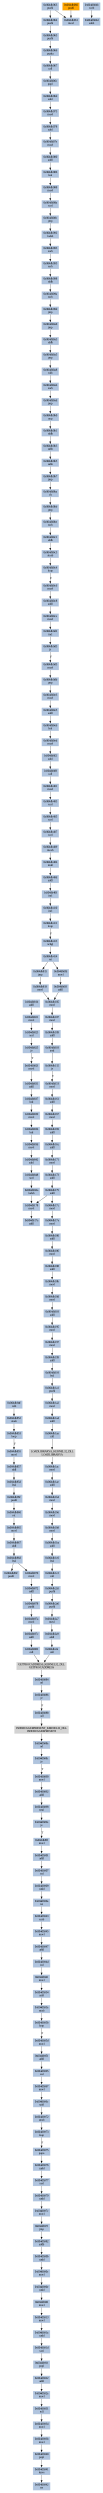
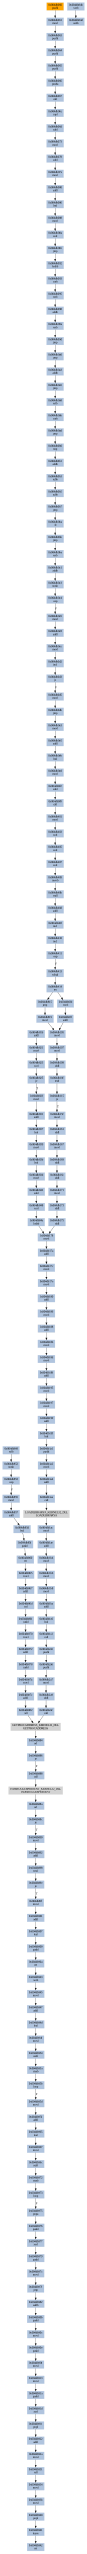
(60, 13) -> (55, 28)
(52, 1198) -> (46, 1259)
(22, 1566) -> (26, 1627)
